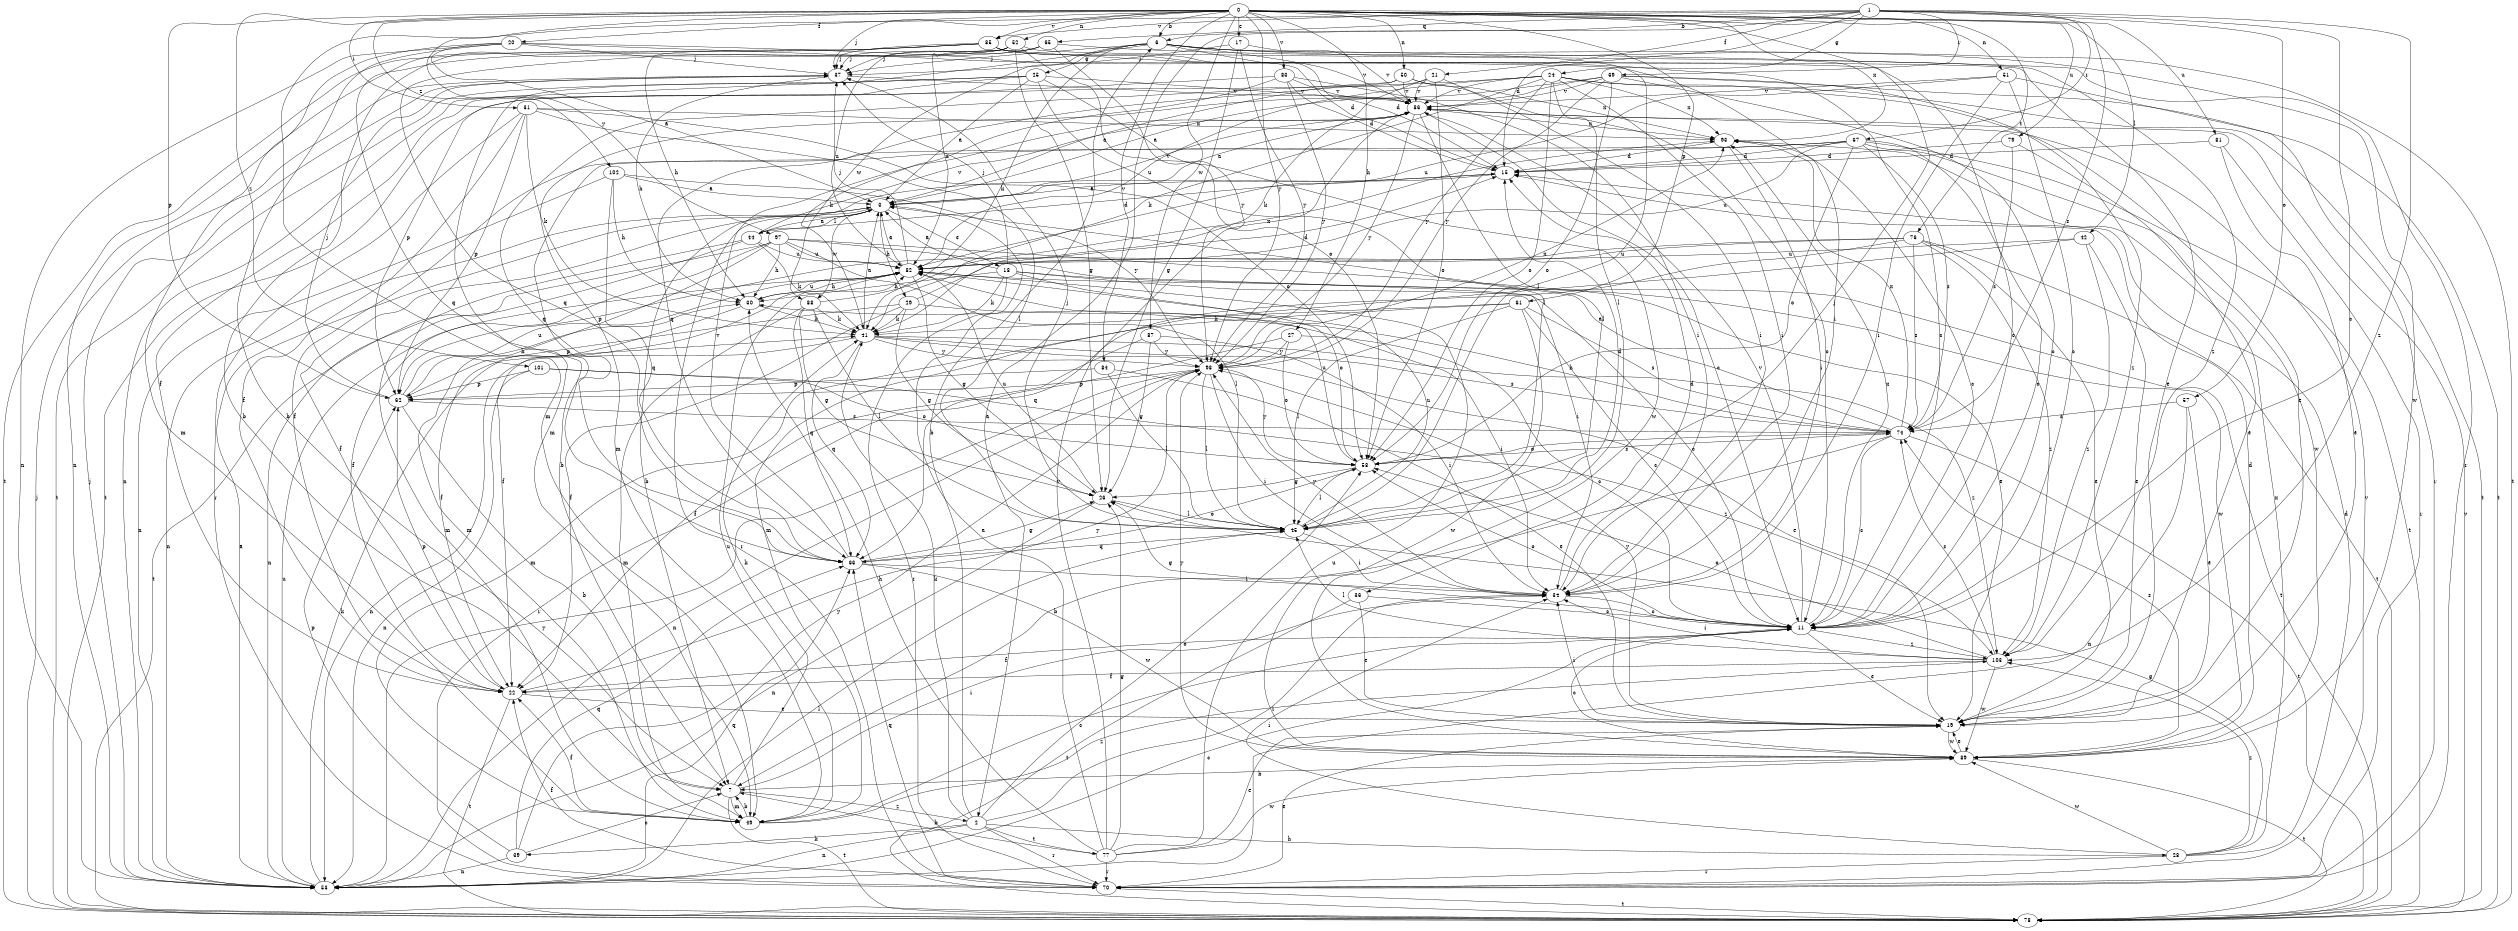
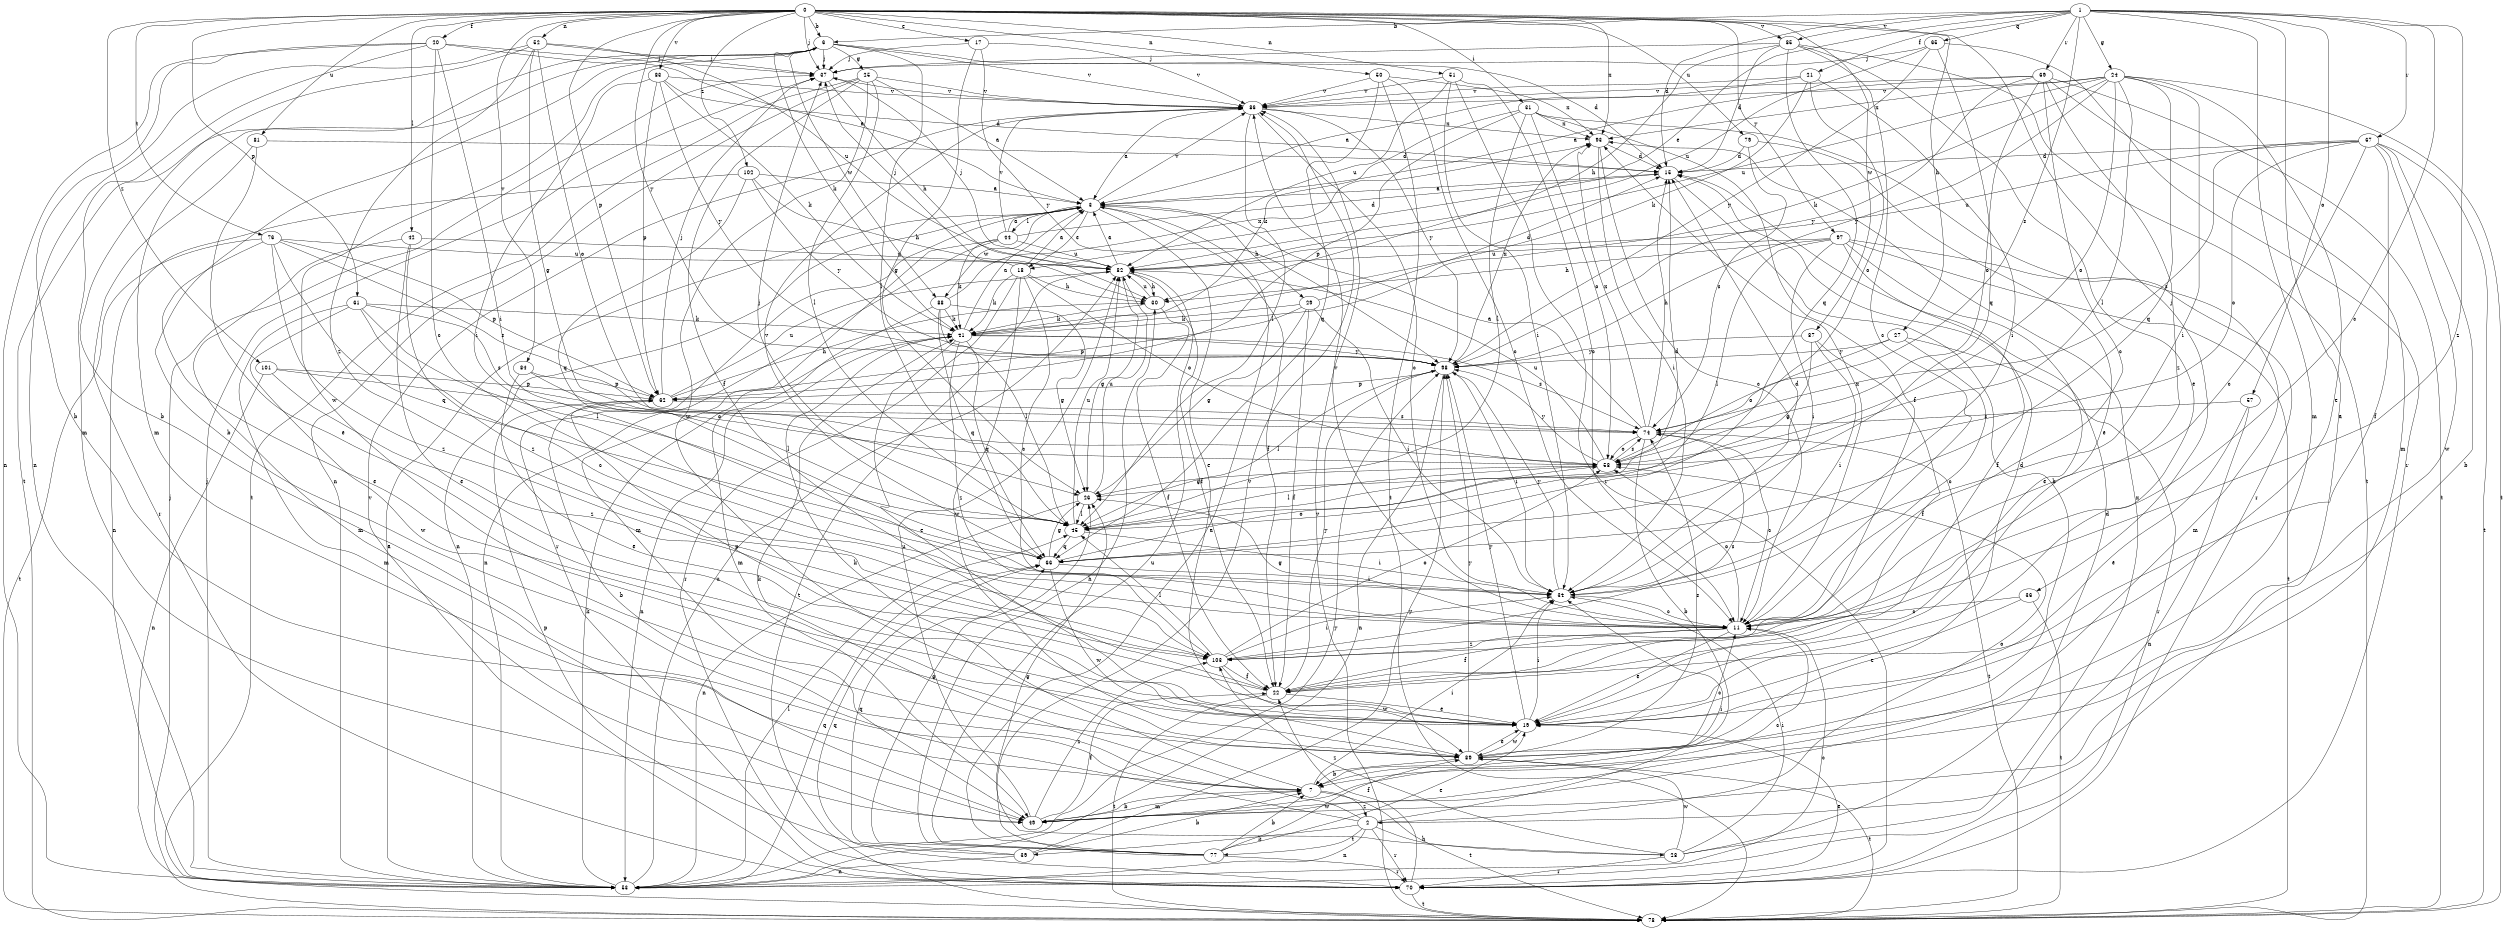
none -> (1571, 184)
(1331, 327) -> (1664, 305)
none -> (1196, 569)
(646, 823) -> (1198, 823)
